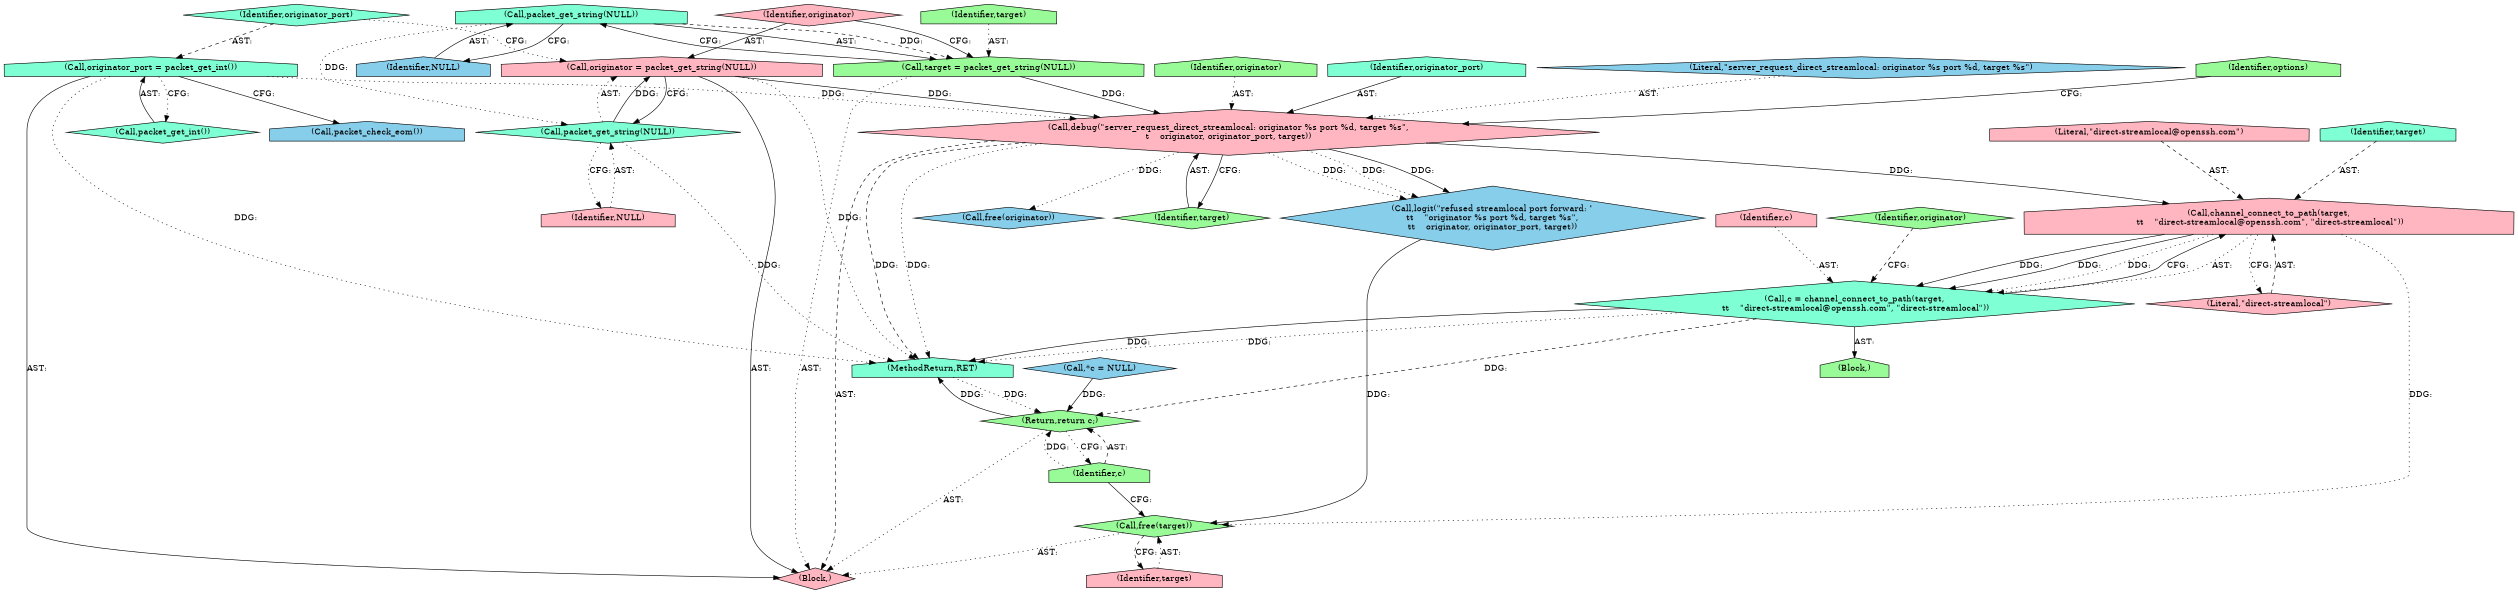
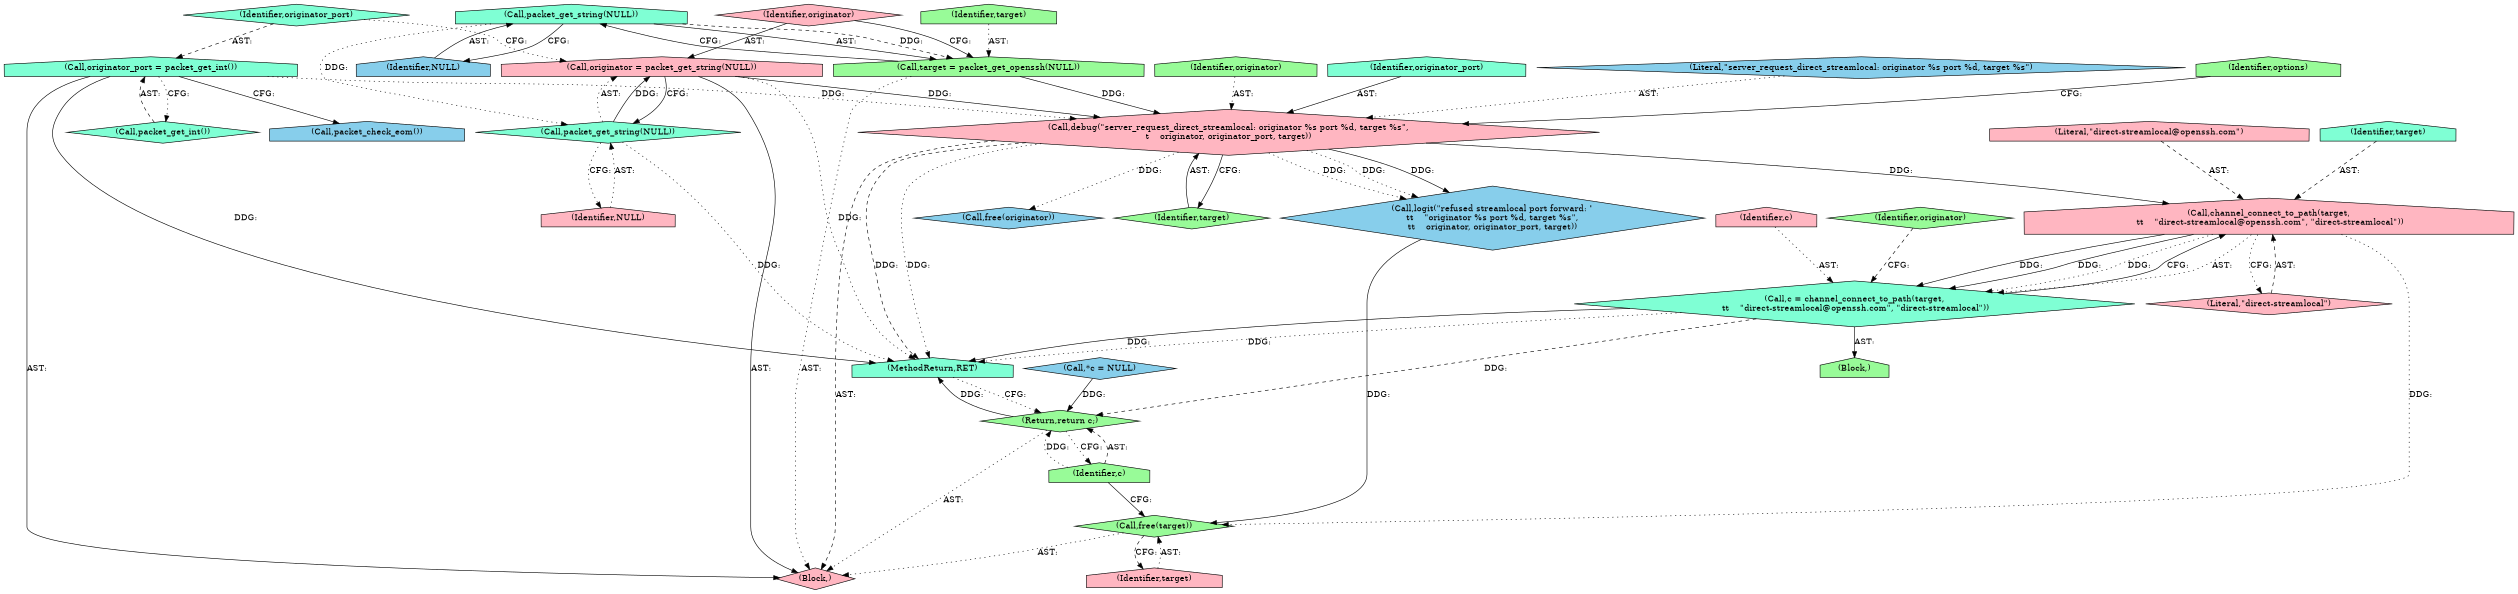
(989, 68) -> (989, 68)
(143, 104) -> (143, 104)
(397, 292) -> (397, 292)
(1017, 395) -> (1017, 395)
